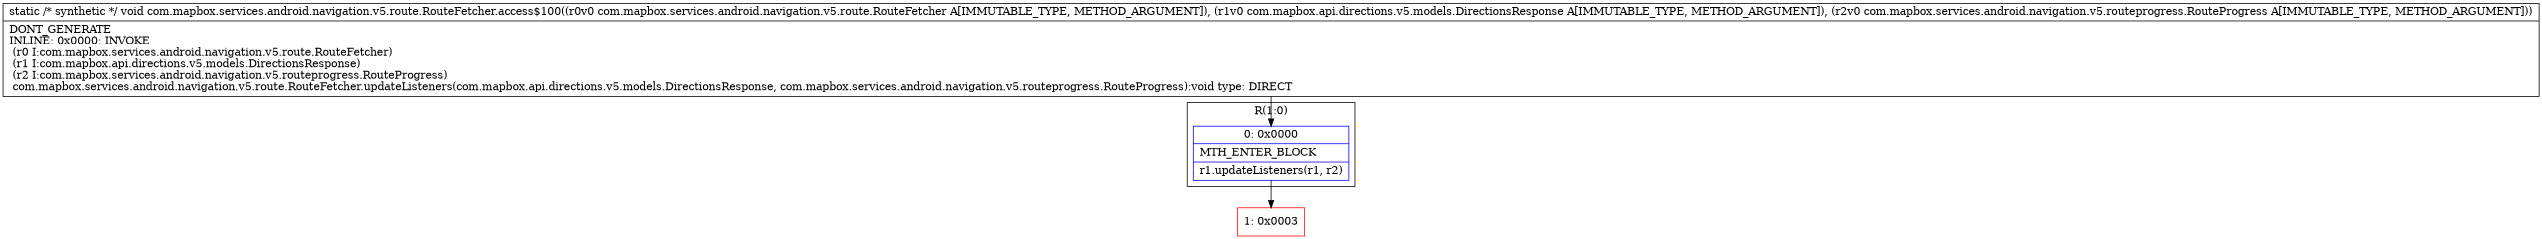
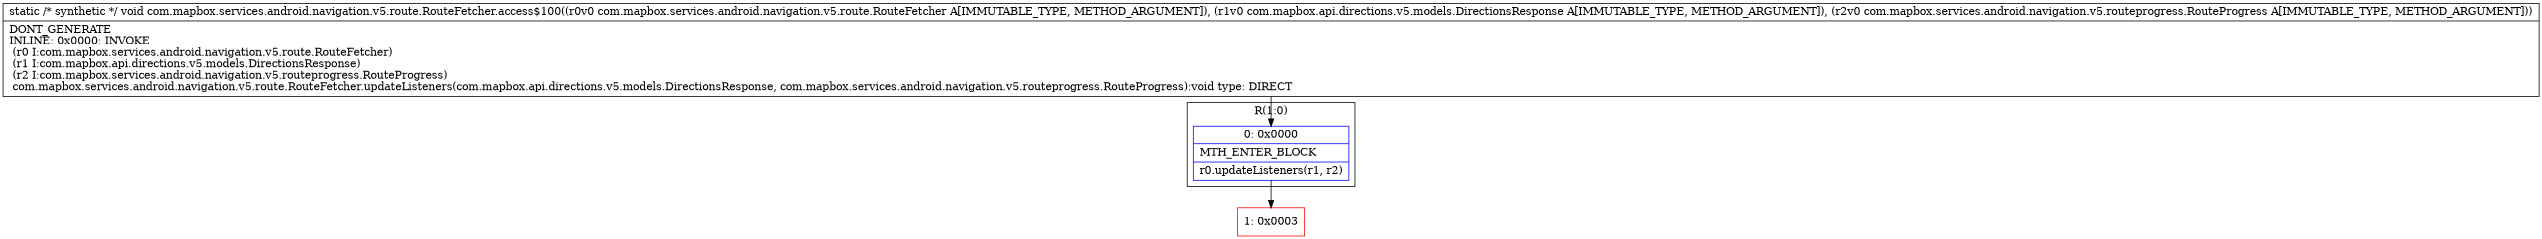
(1271, 171) -> (1271, 171)
